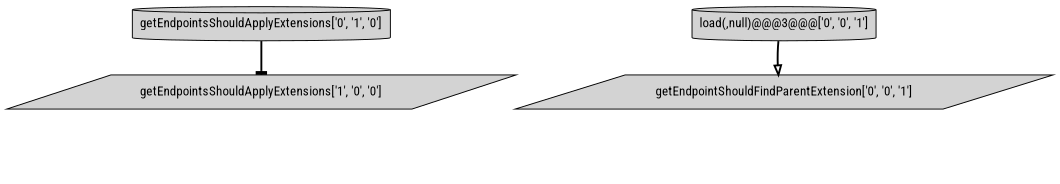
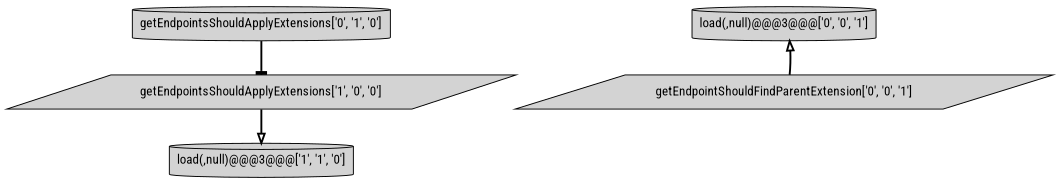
(778, 53) -> (790, 63)
none -> (261, 160)
